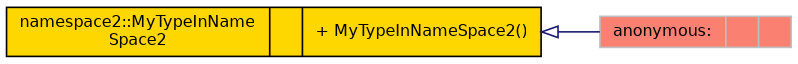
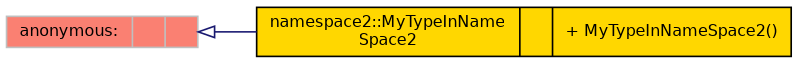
(579, 32) -> (236, 32)
